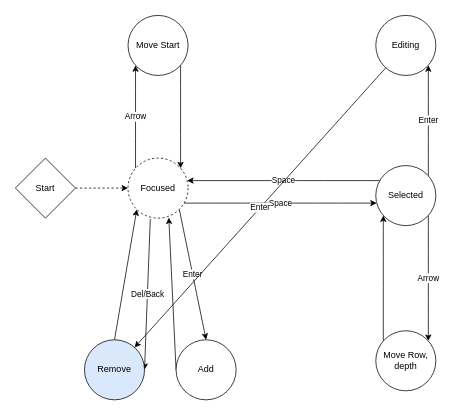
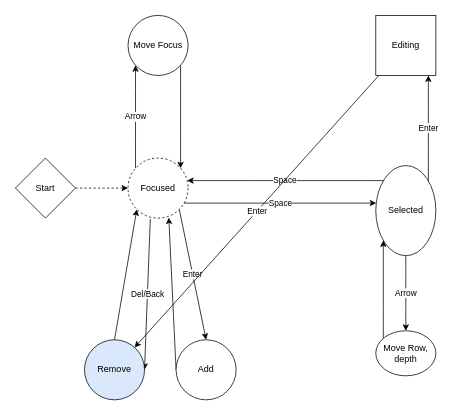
(158, 45) -> (158, 45)
(405, 45) -> (405, 45)
(405, 195) -> (405, 210)
(405, 360) -> (405, 353)
